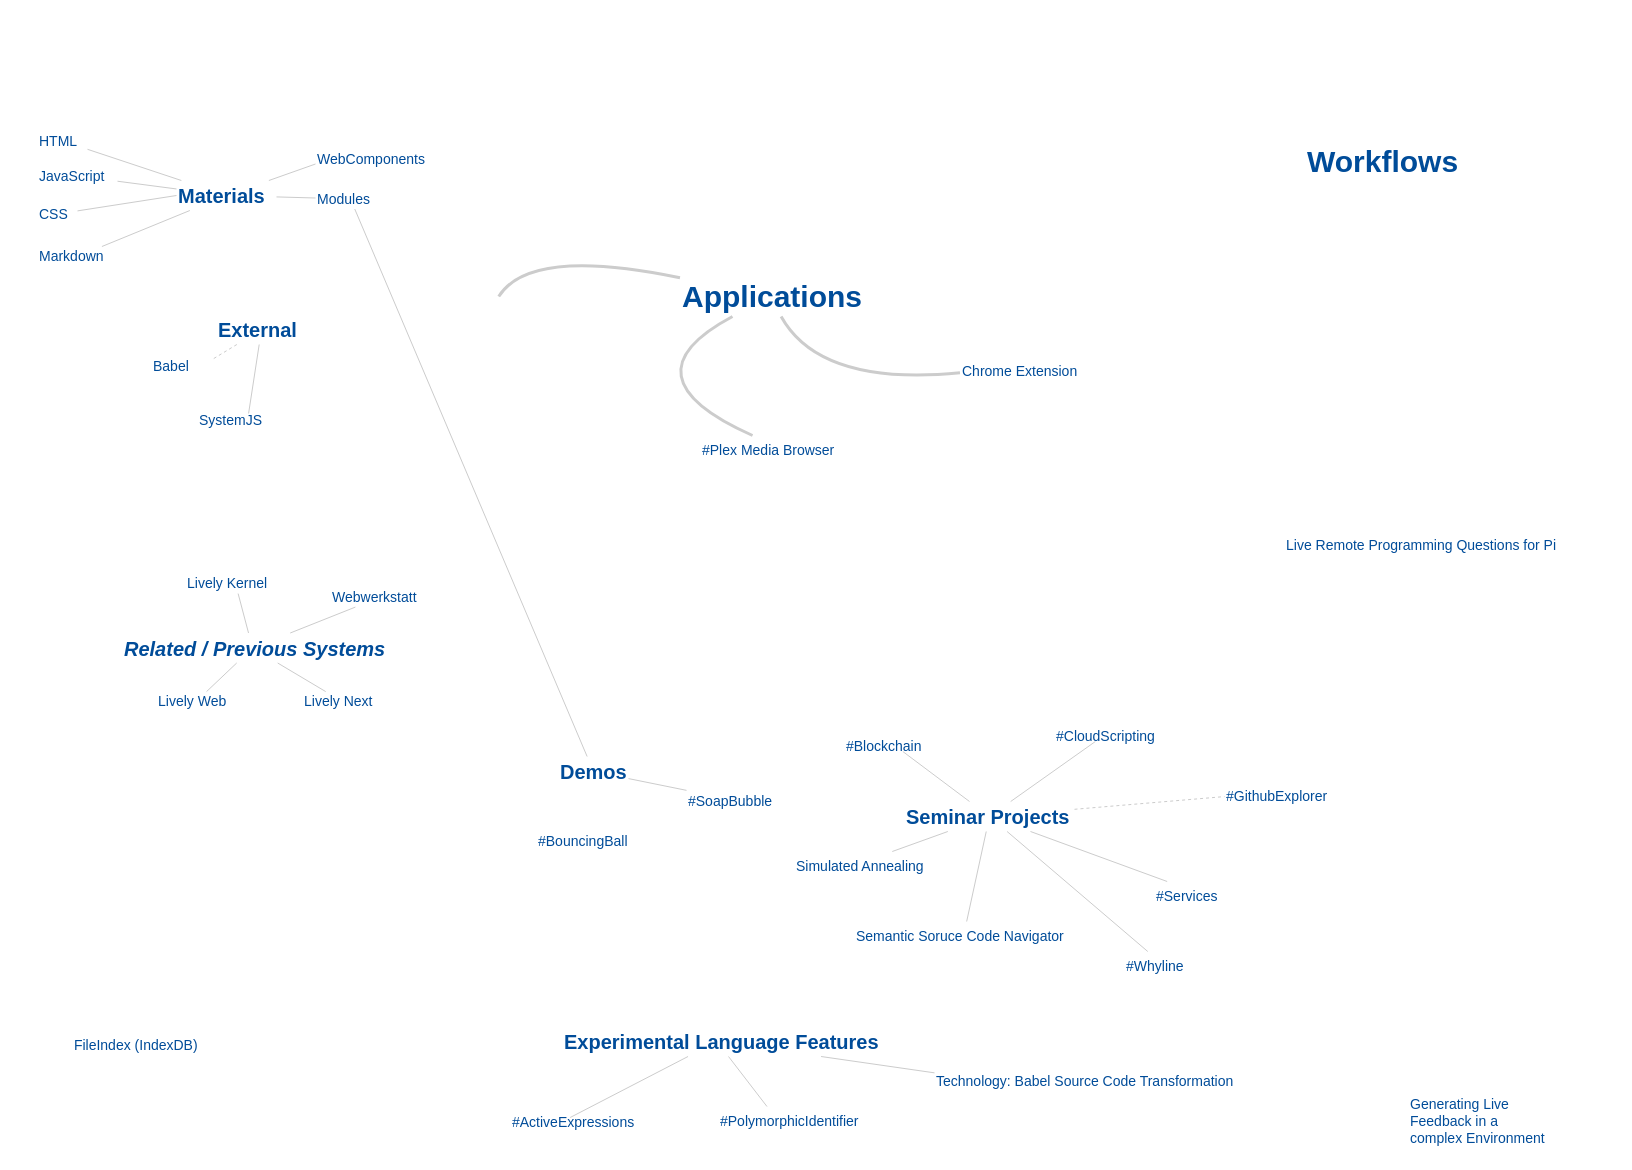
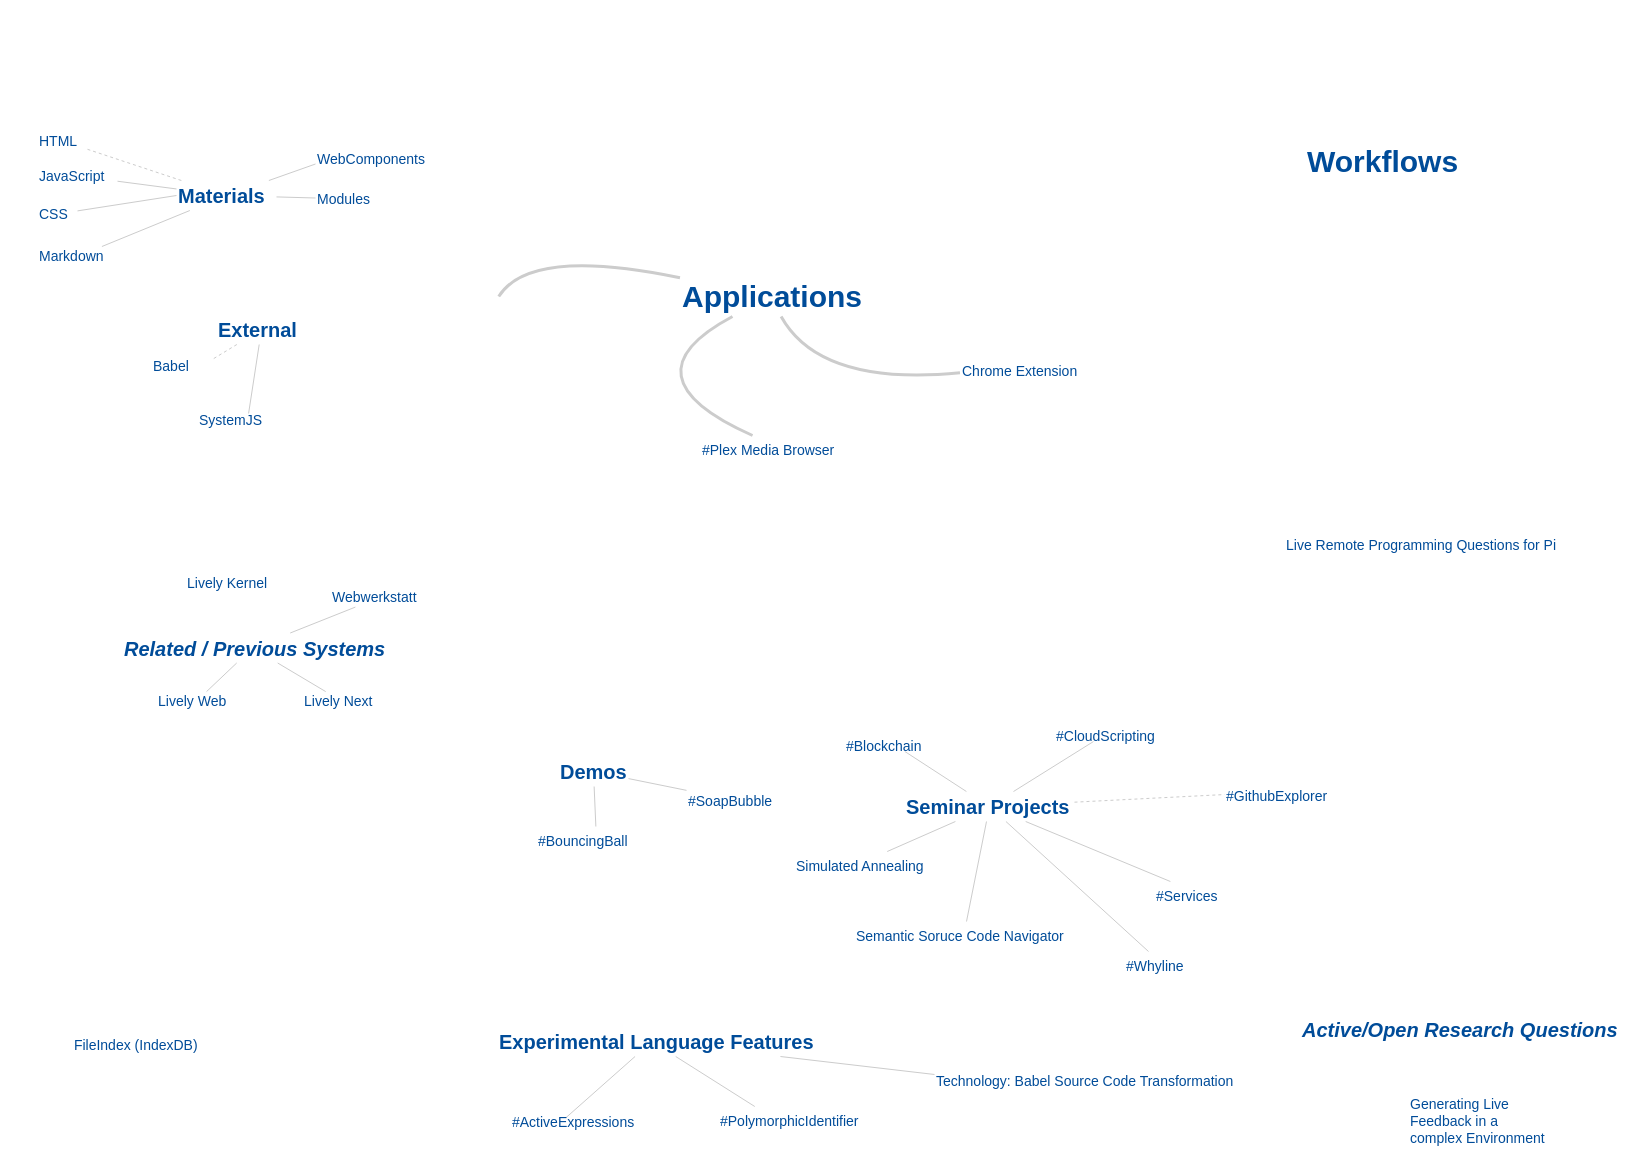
(133, 165) -> (133, 165)
(471, 483) -> (595, 807)
(243, 613) -> none
(990, 817) -> (990, 807)
none -> (1456, 1030)
(717, 1042) -> (652, 1042)
